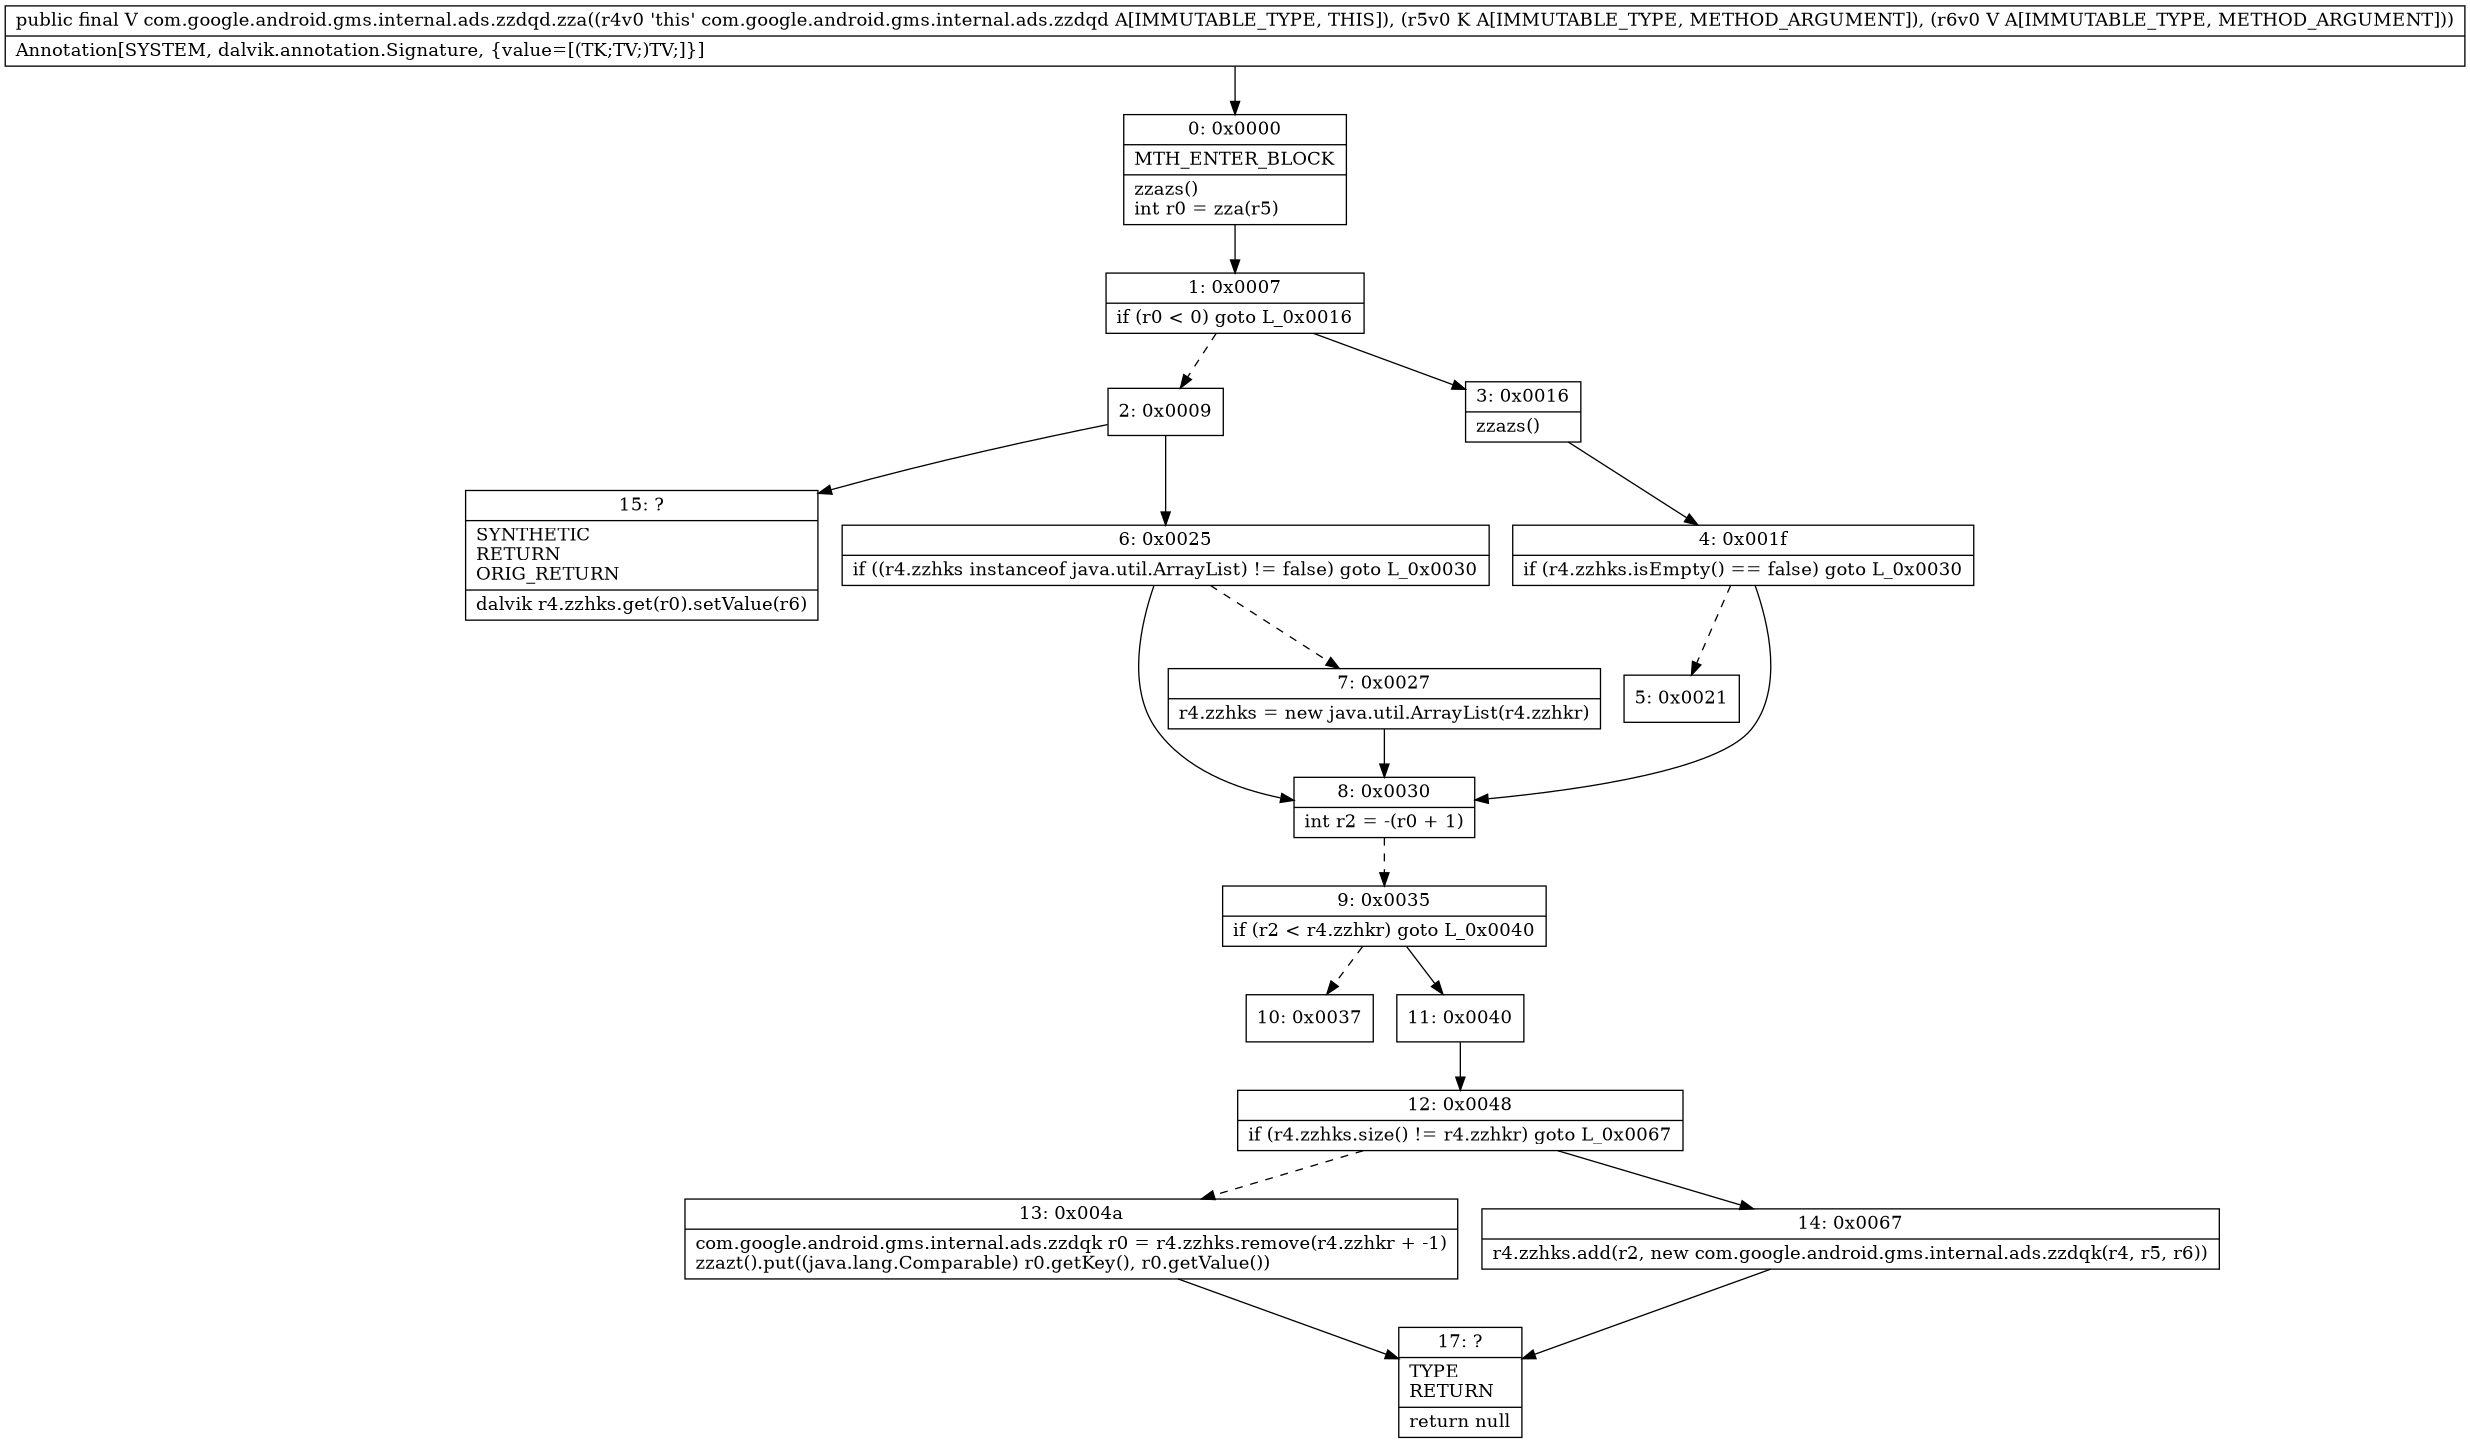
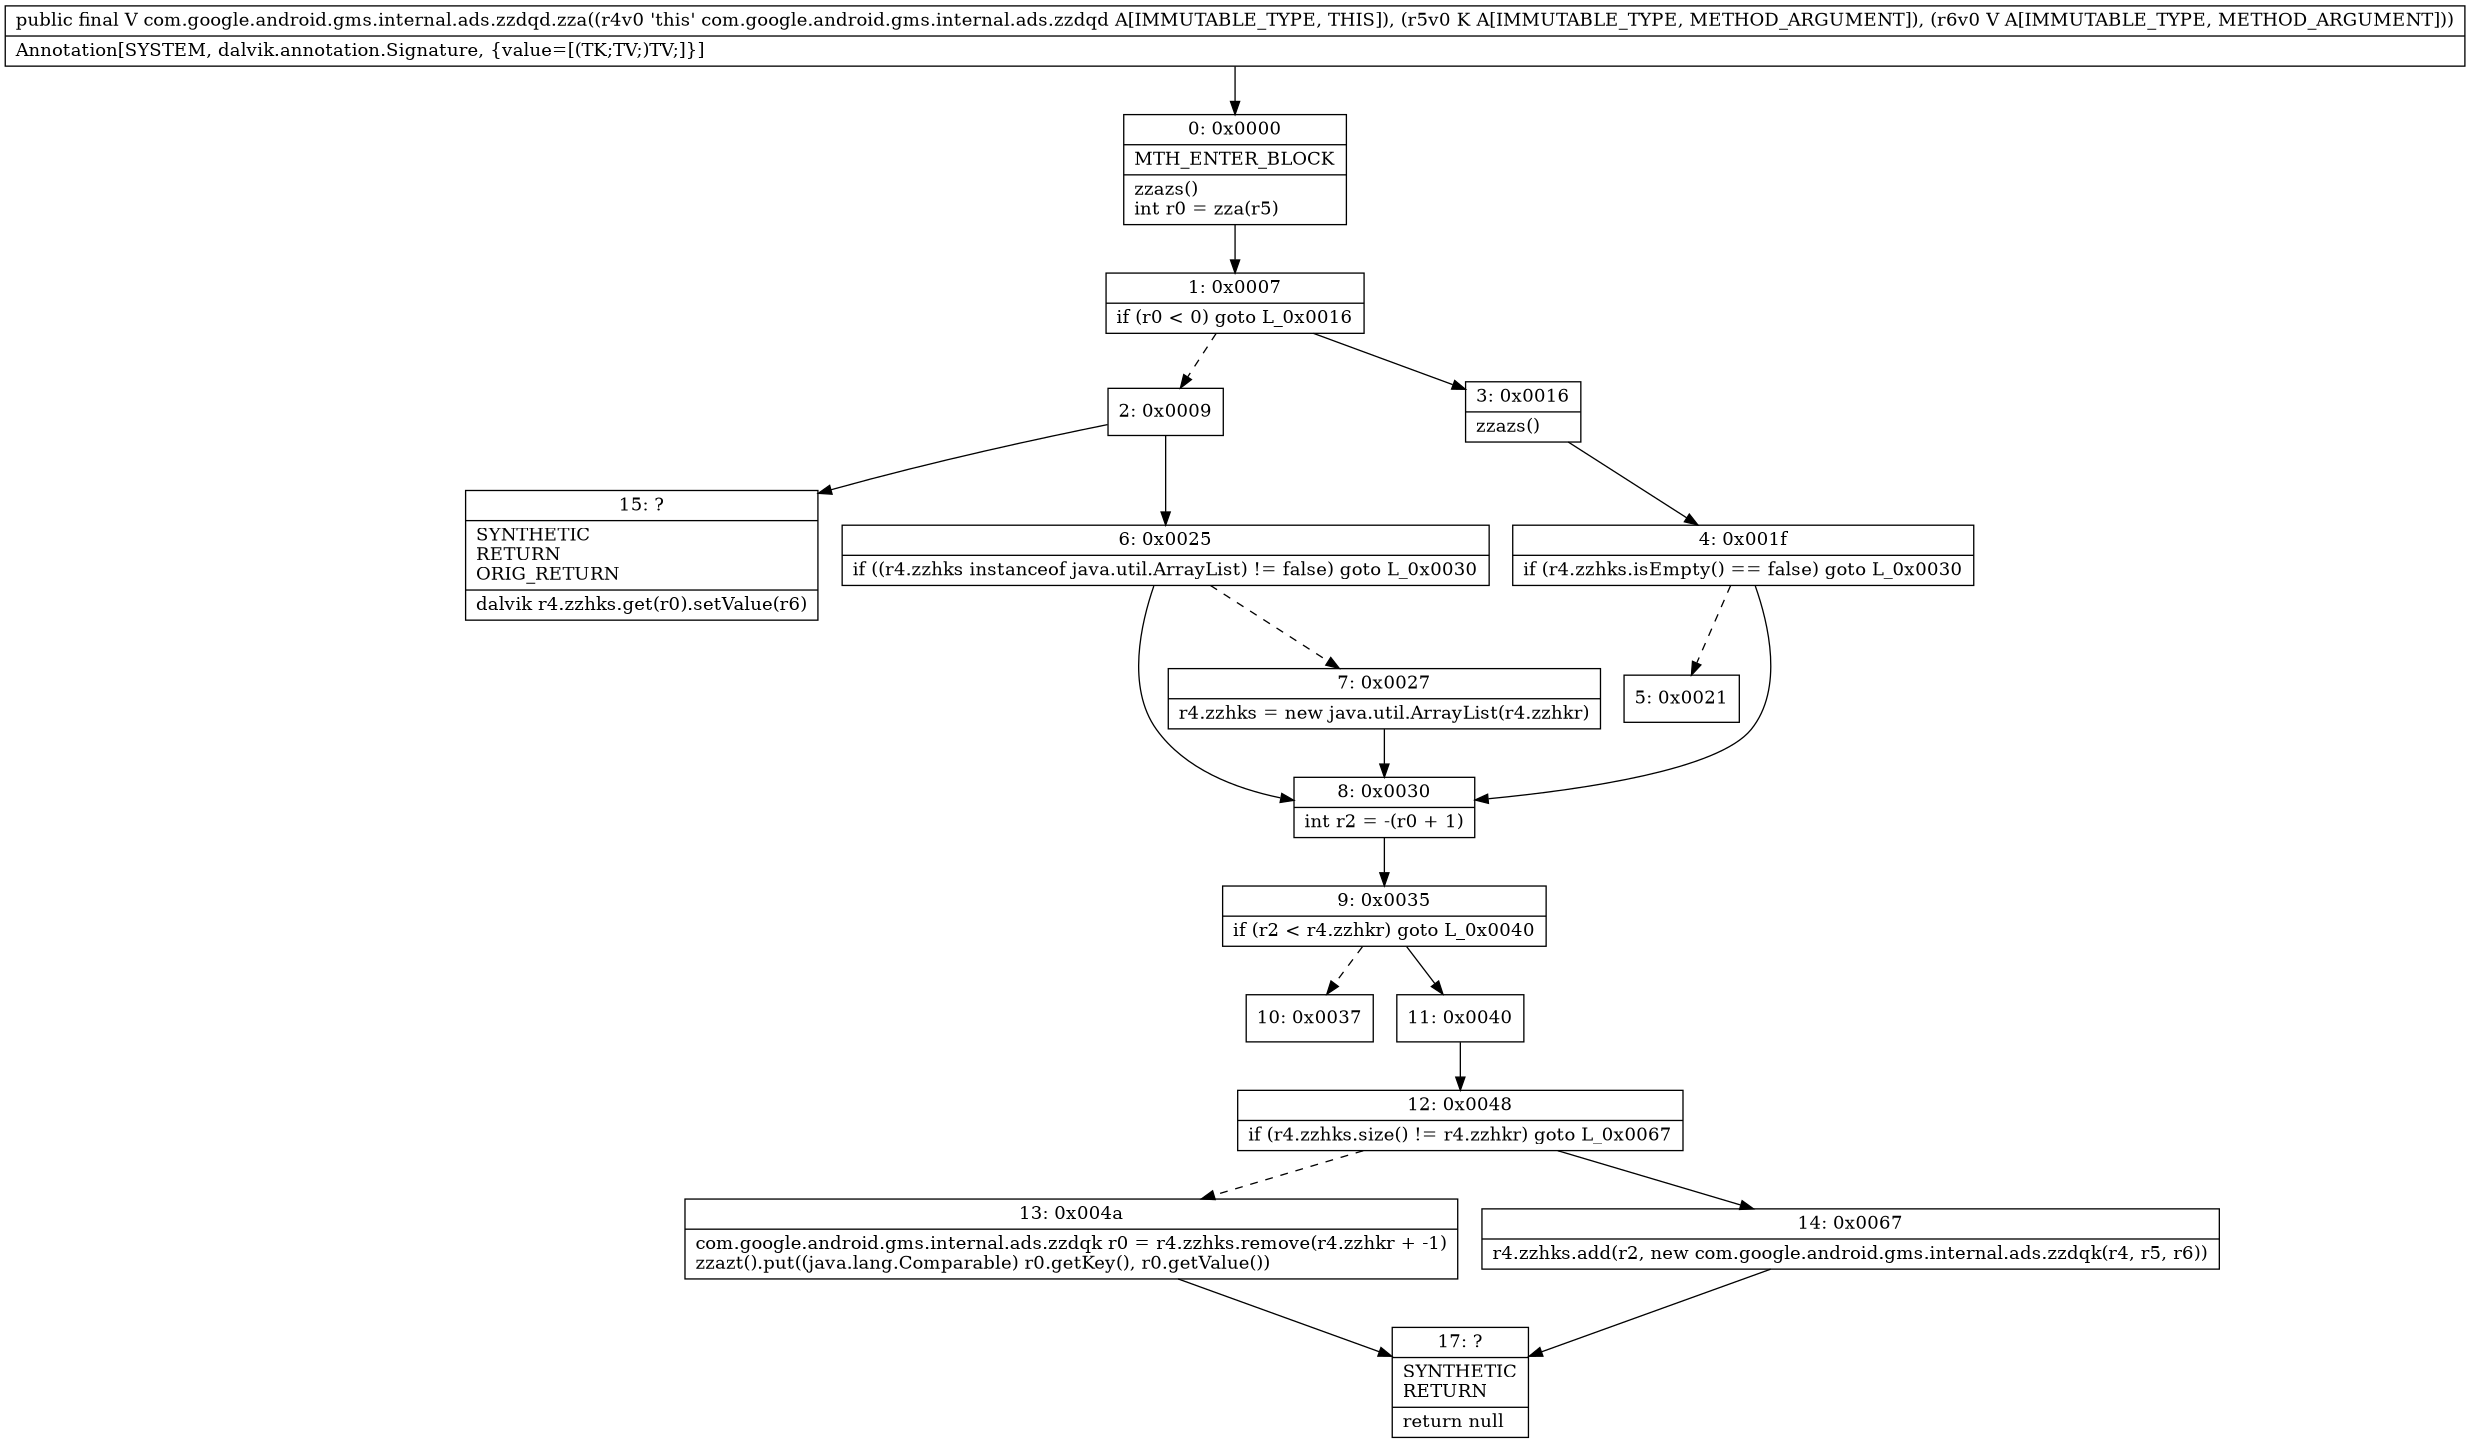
(1384, 855) -> (1384, 855)
(1435, 1372) -> (1460, 1372)
